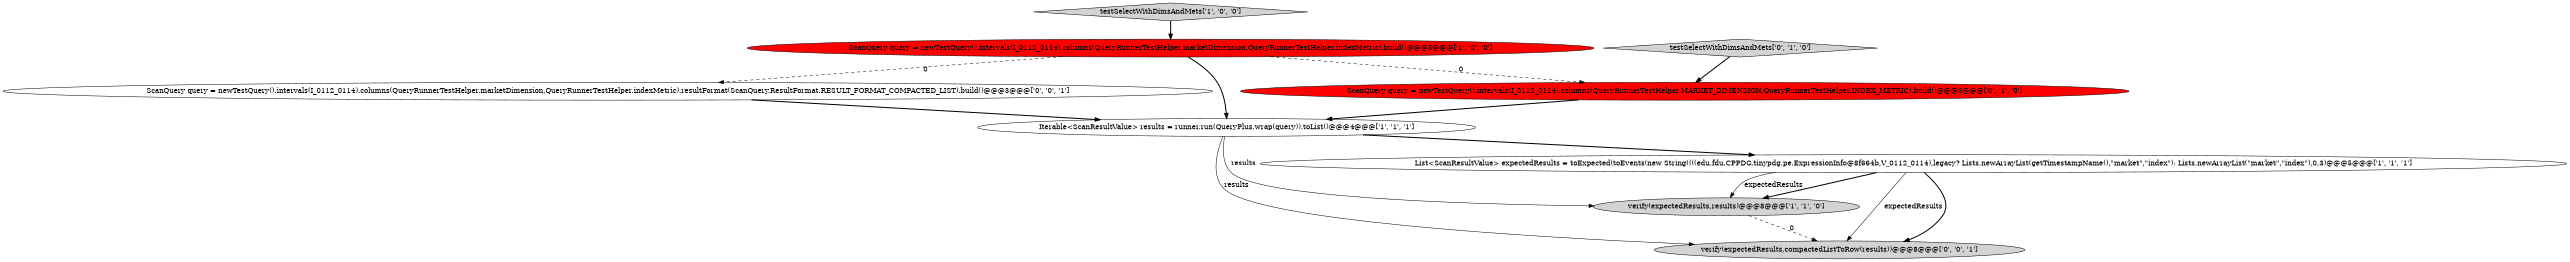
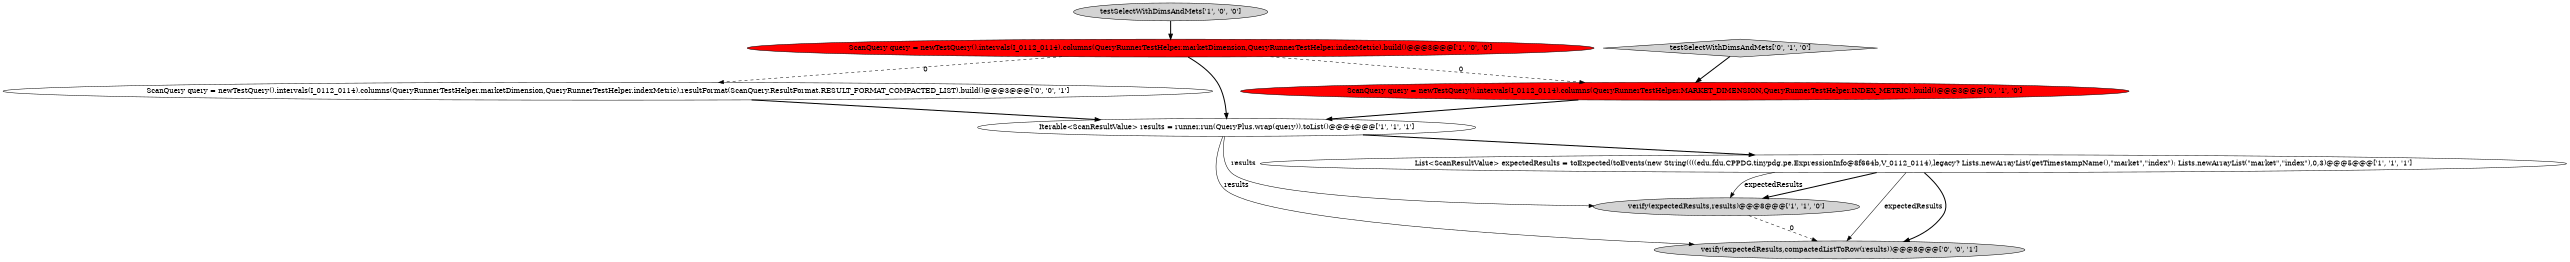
(1171, 12) -> (1171, 12)
